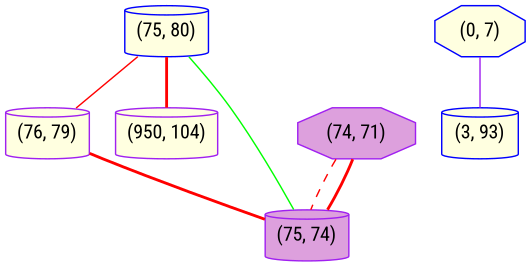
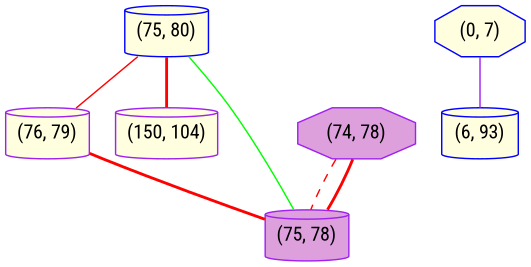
(167, 133) -> (167, 133)
(357, 133) -> (357, 133)
(480, 133) -> (480, 133)
(307, 235) -> (307, 235)
